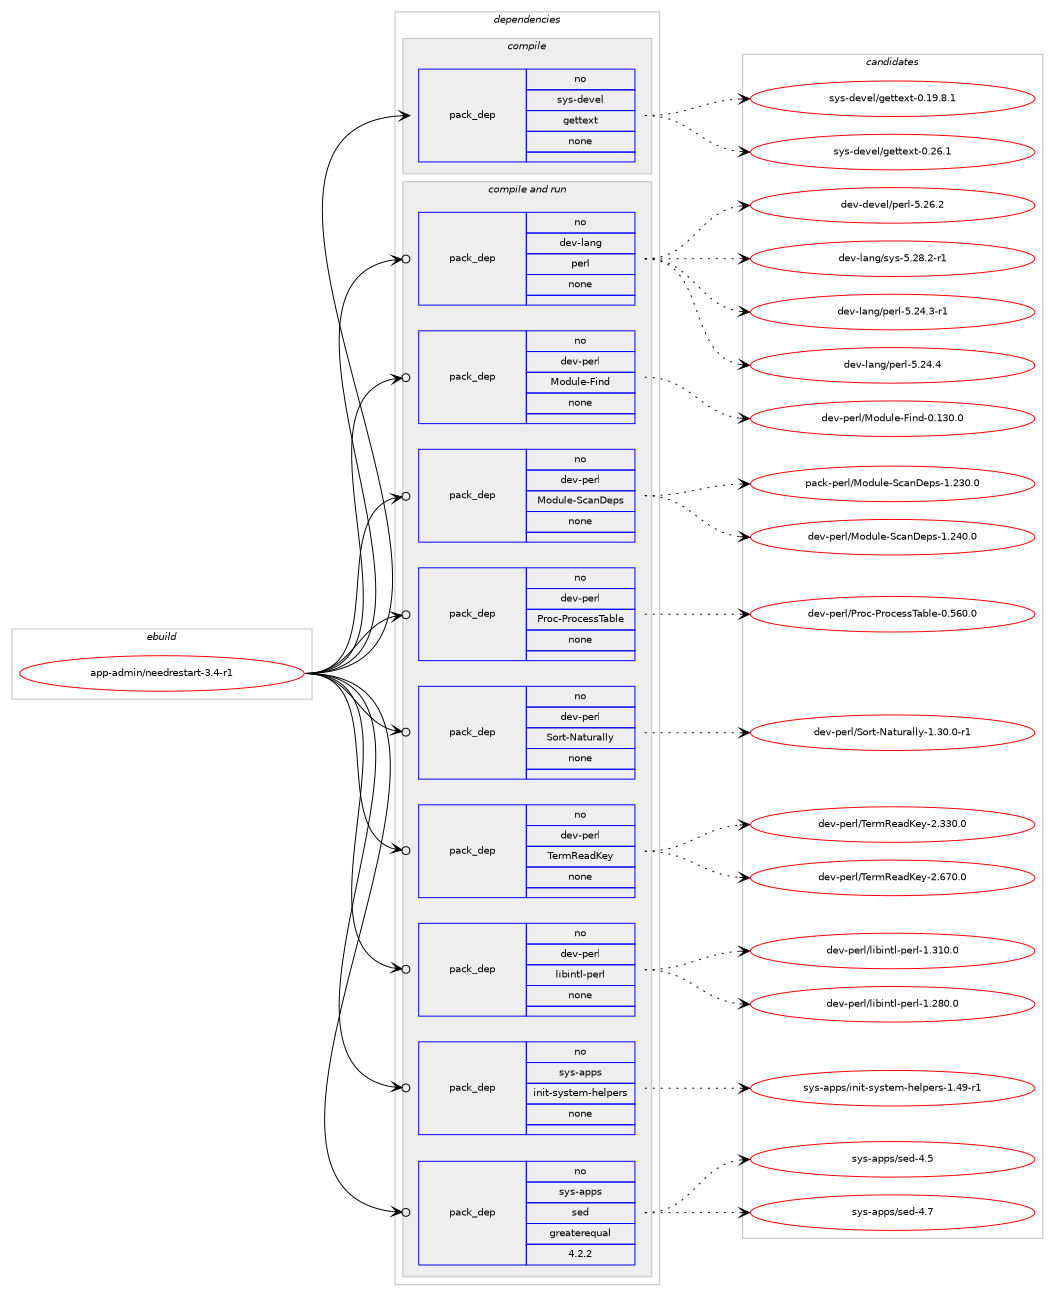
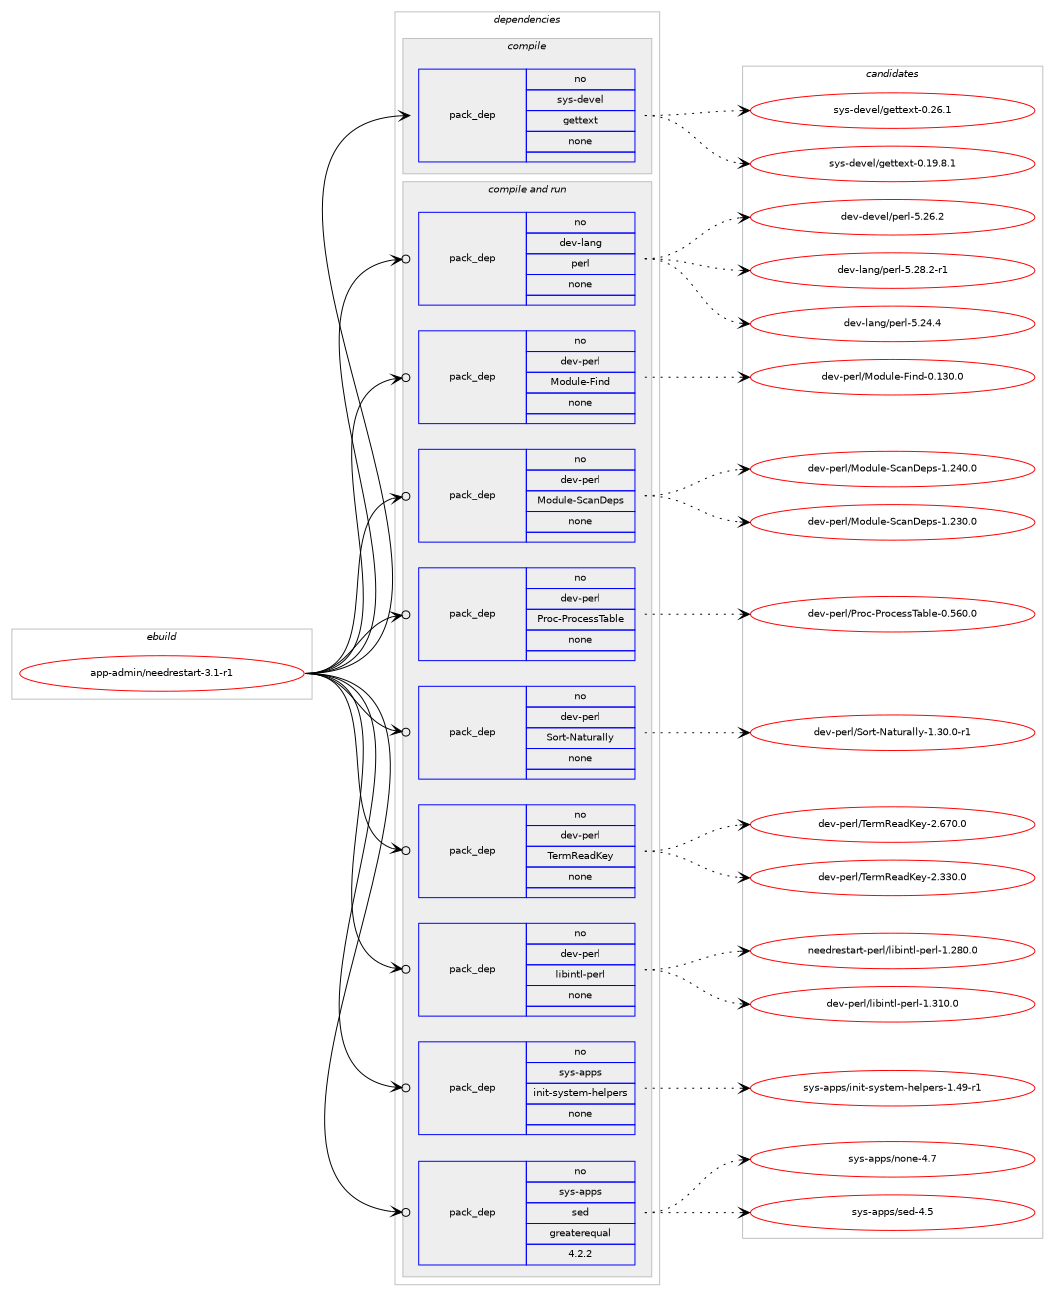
(893, 259) -> (893, 271)
(893, 312) -> none
(893, 484) -> (893, 522)
(162, 673) -> (162, 673)
(893, 1004) -> (893, 951)
(893, 1213) -> (893, 1159)
